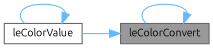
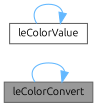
(96, 34) -> none
